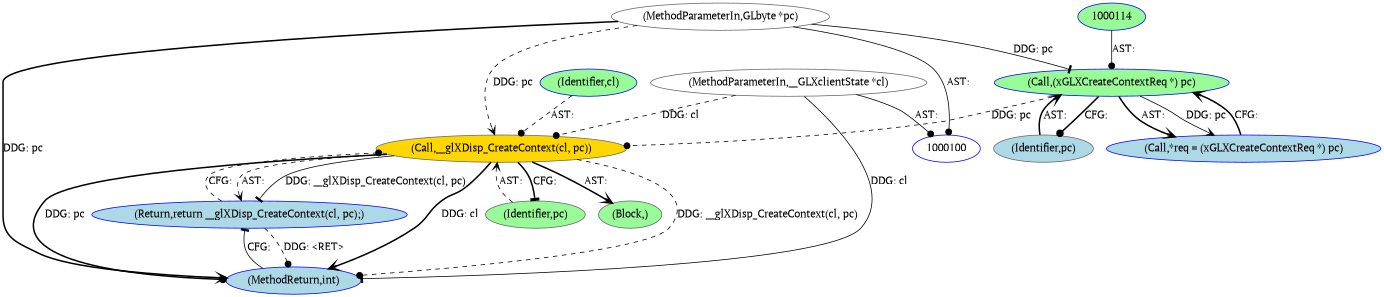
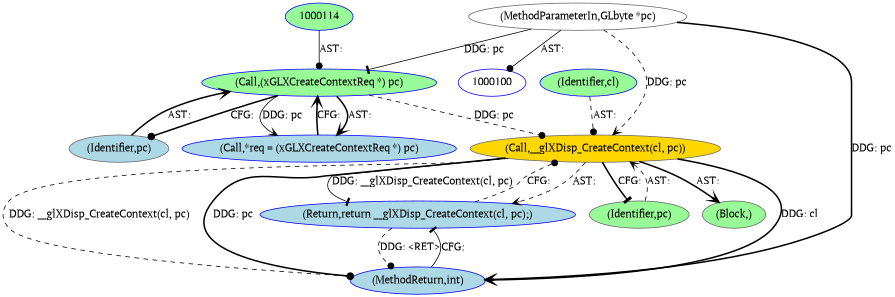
(789, 83) -> none
